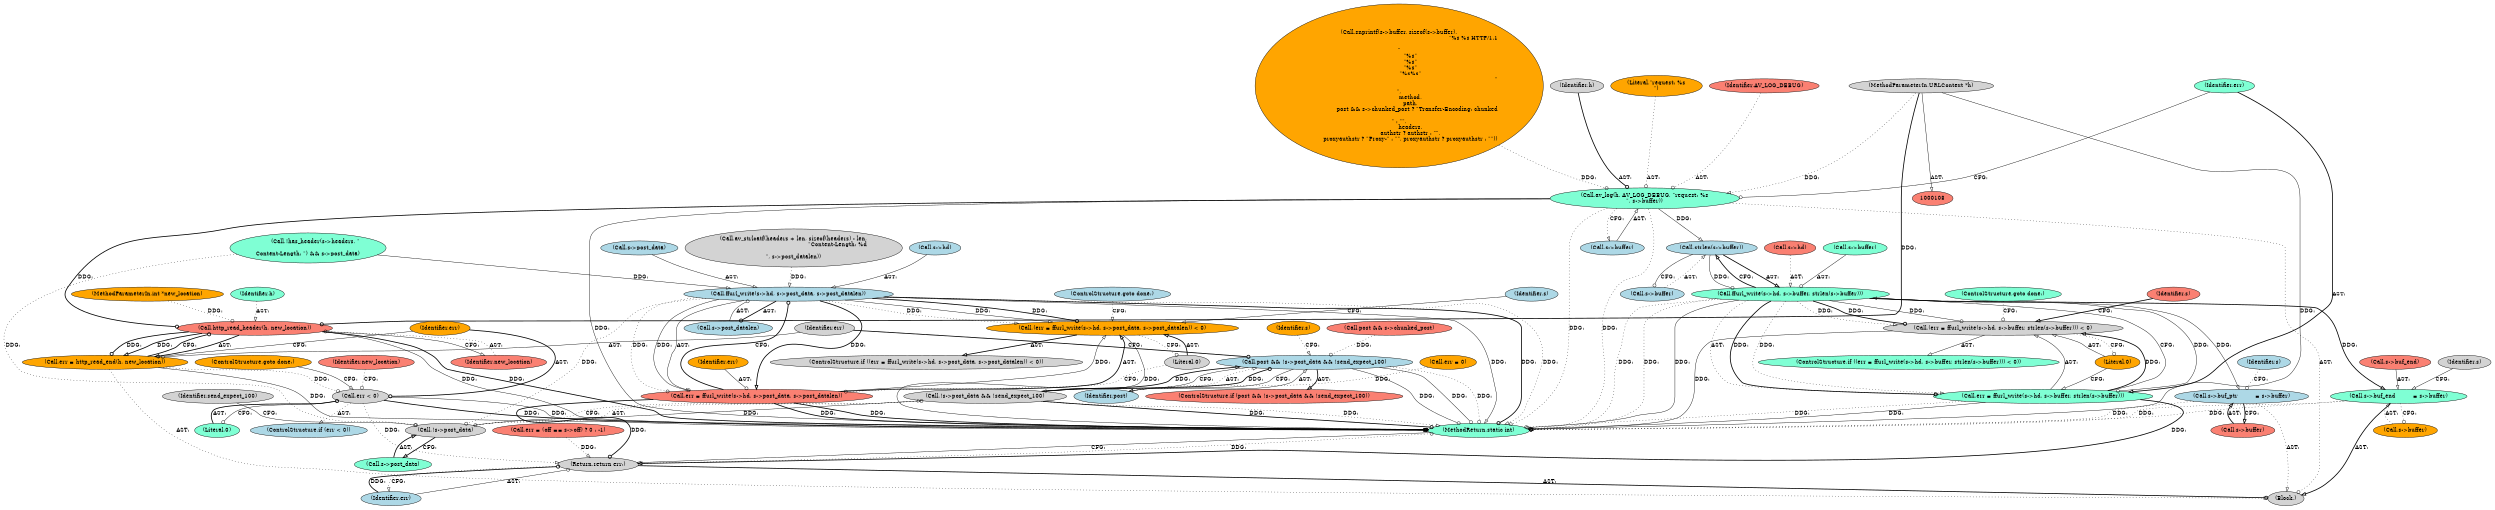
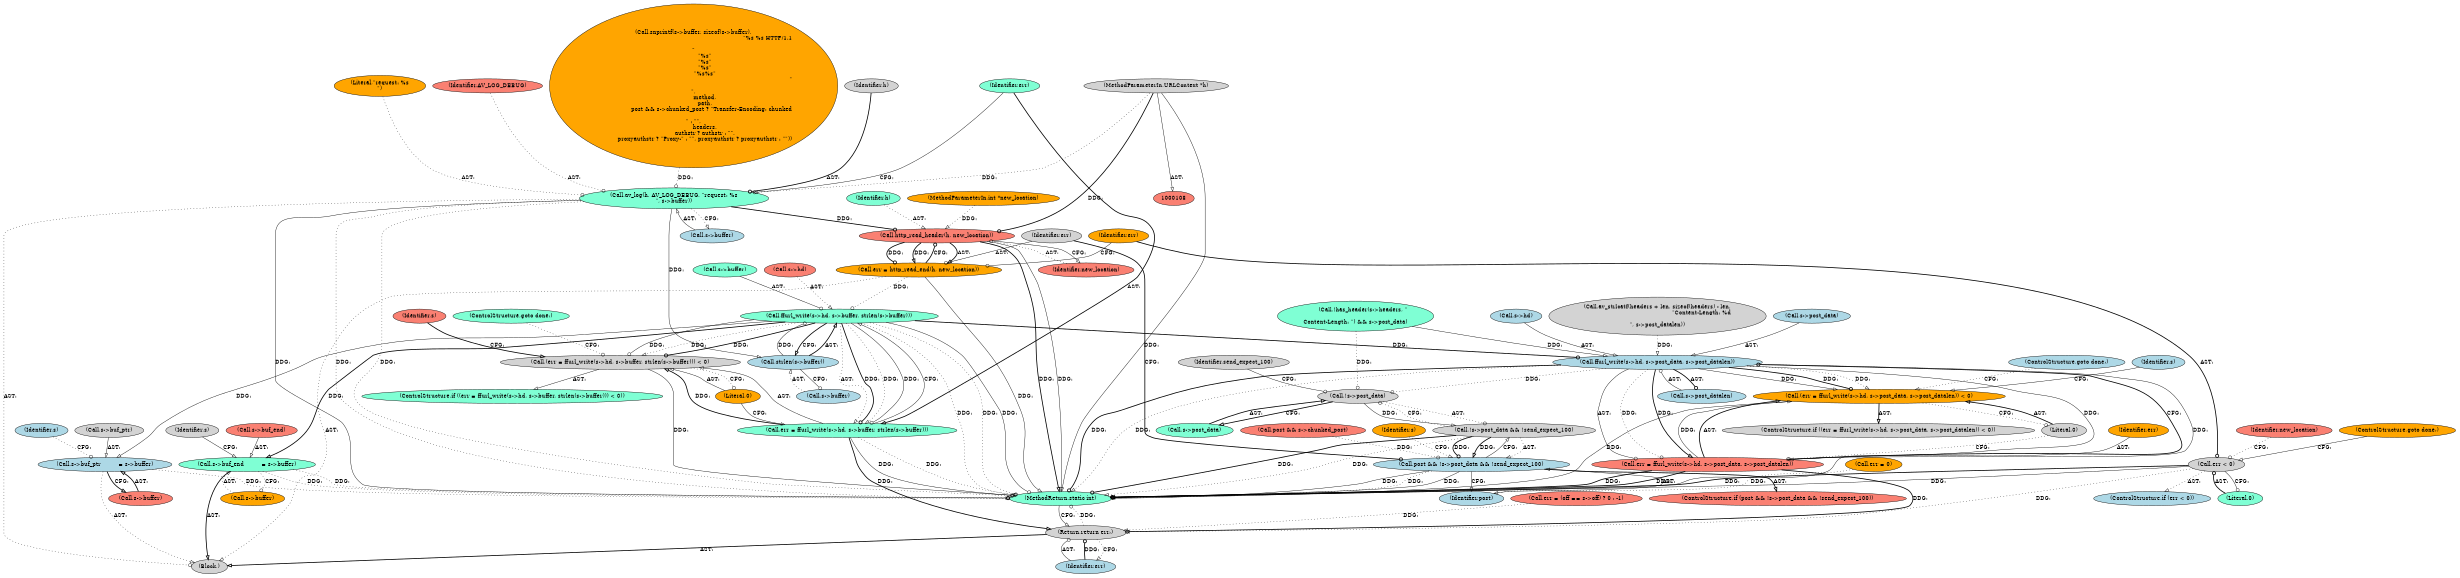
(199, 311) -> (962, 216)
none -> (1246, 339)
(252, 370) -> (881, 292)
none -> (109, 430)
(1451, 482) -> (639, 550)
